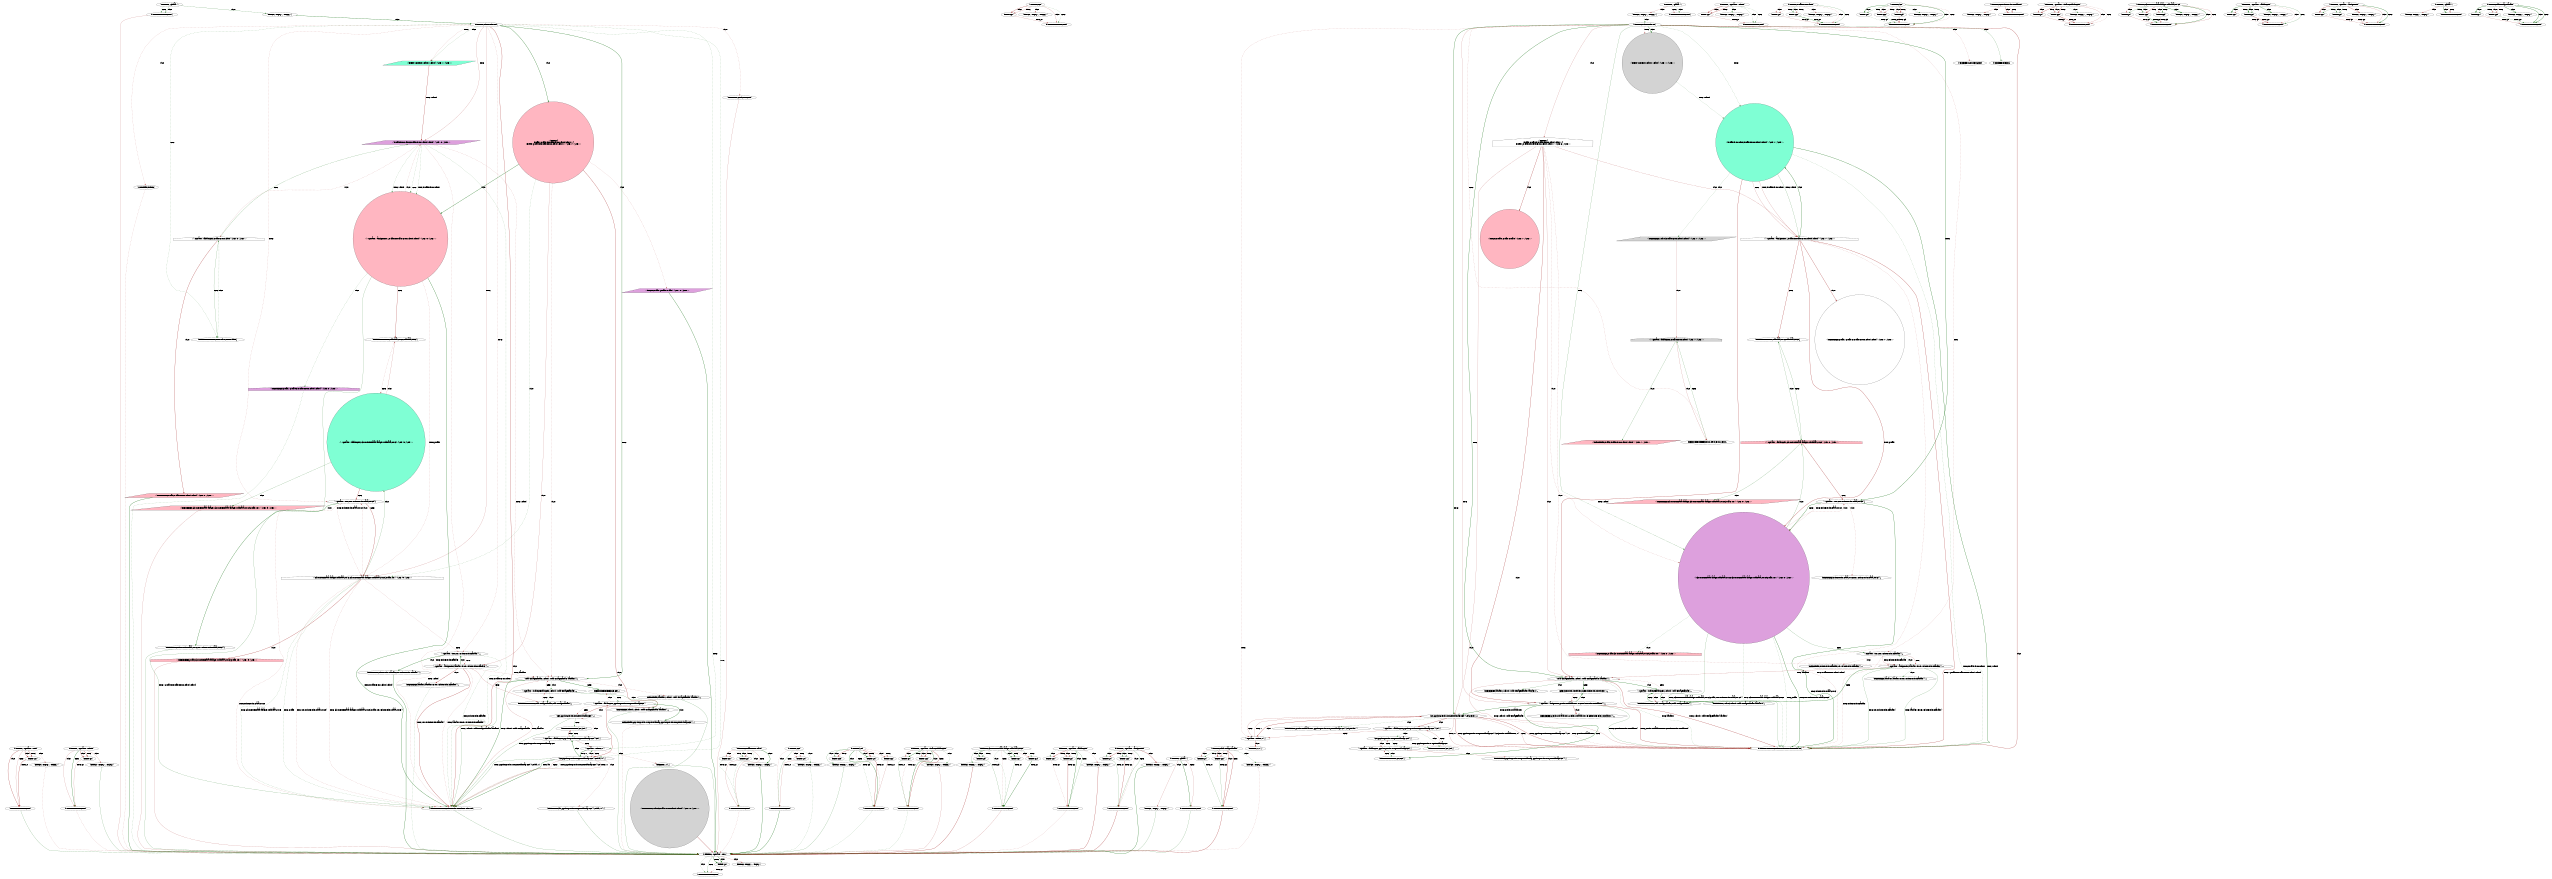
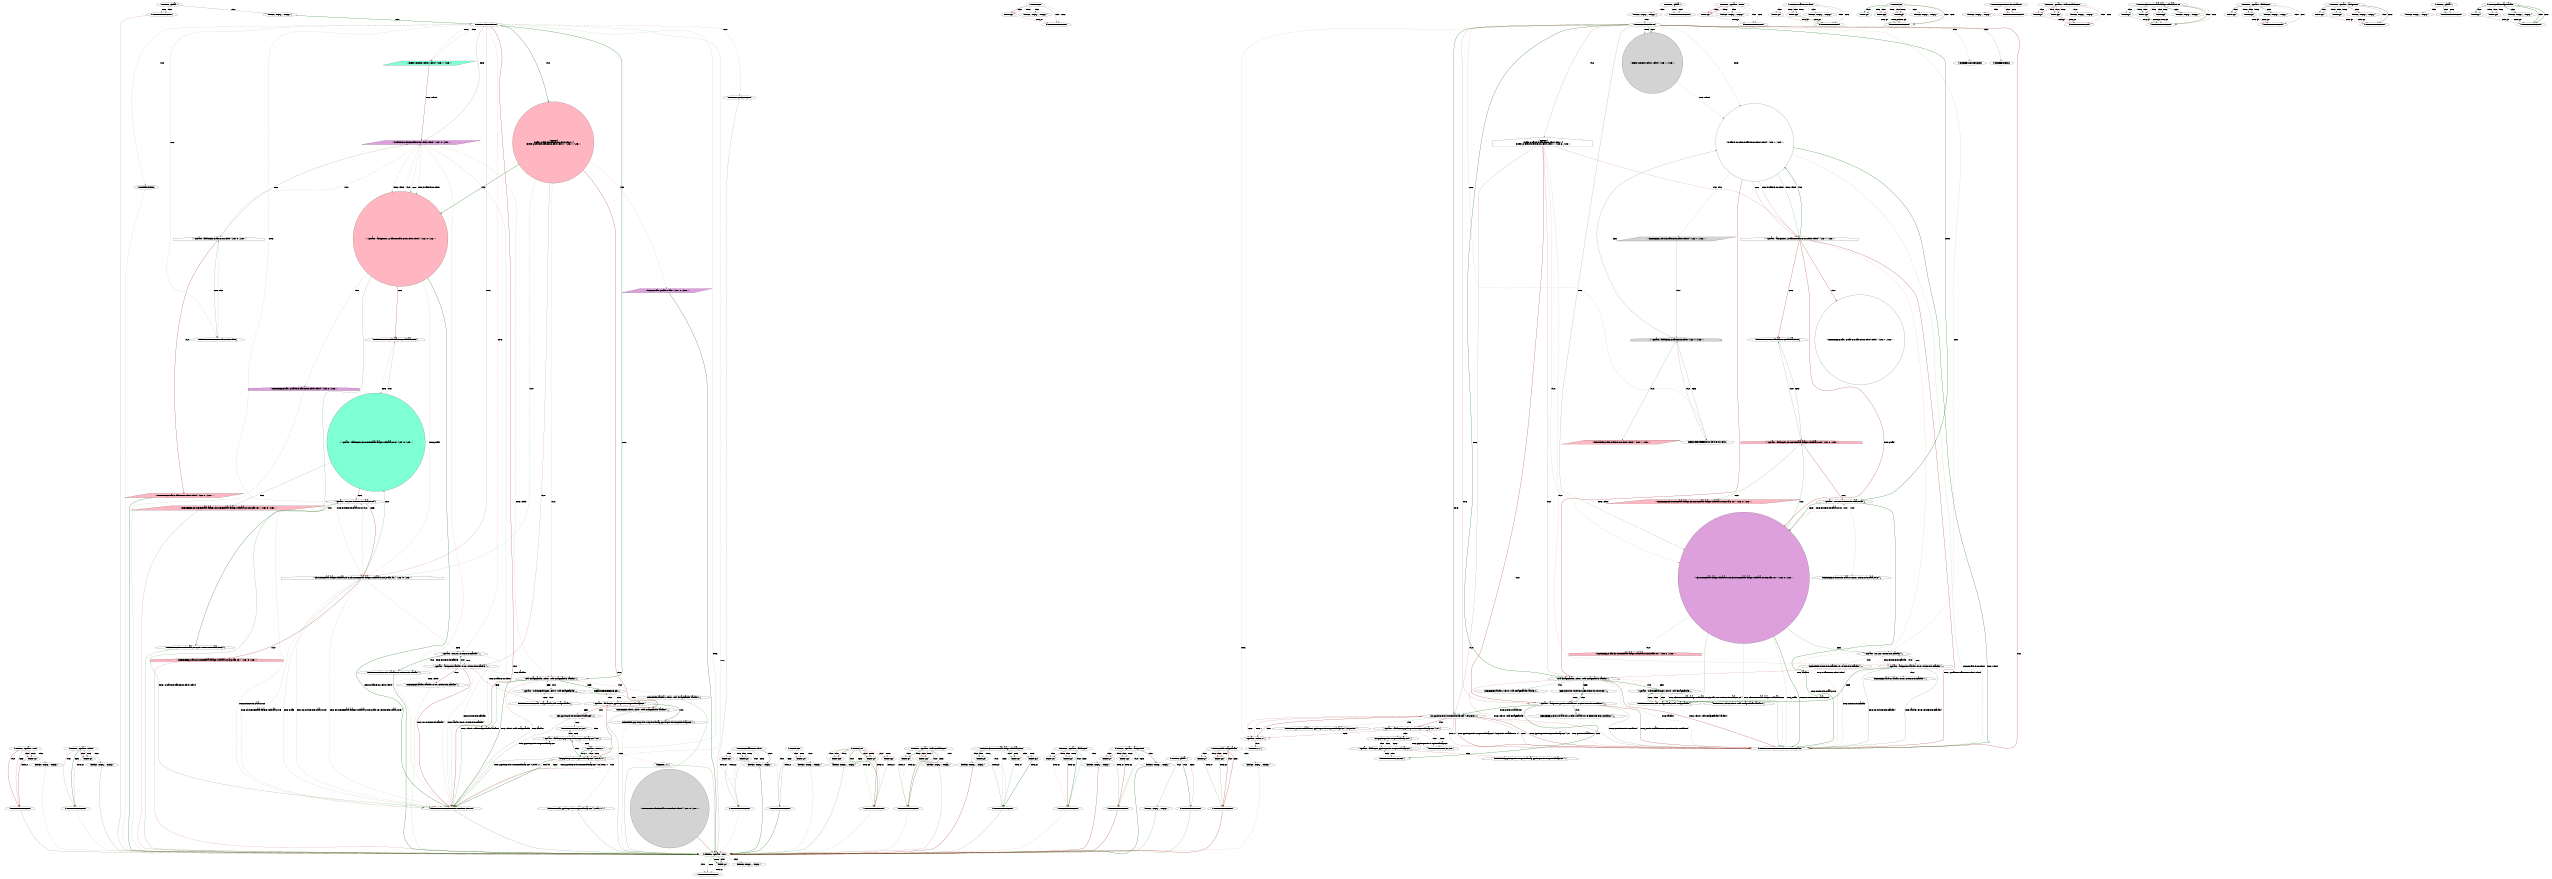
(1755, 142) -> (1755, 142)
none -> (1598, 223)
(1510, 239) -> none
